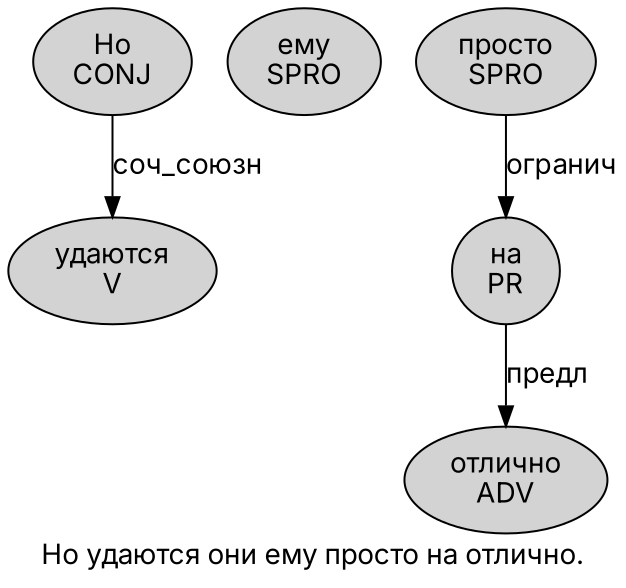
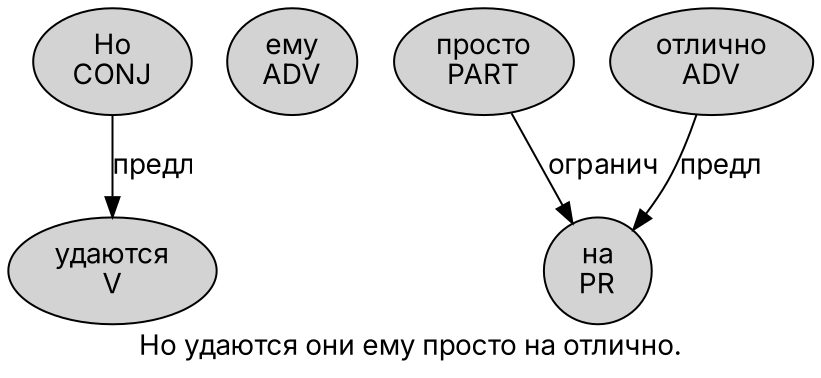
(304, 62) -> (292, 62)
(506, 62) -> (484, 62)
(188, 166) -> (154, 166)
(506, 365) -> (675, 167)
